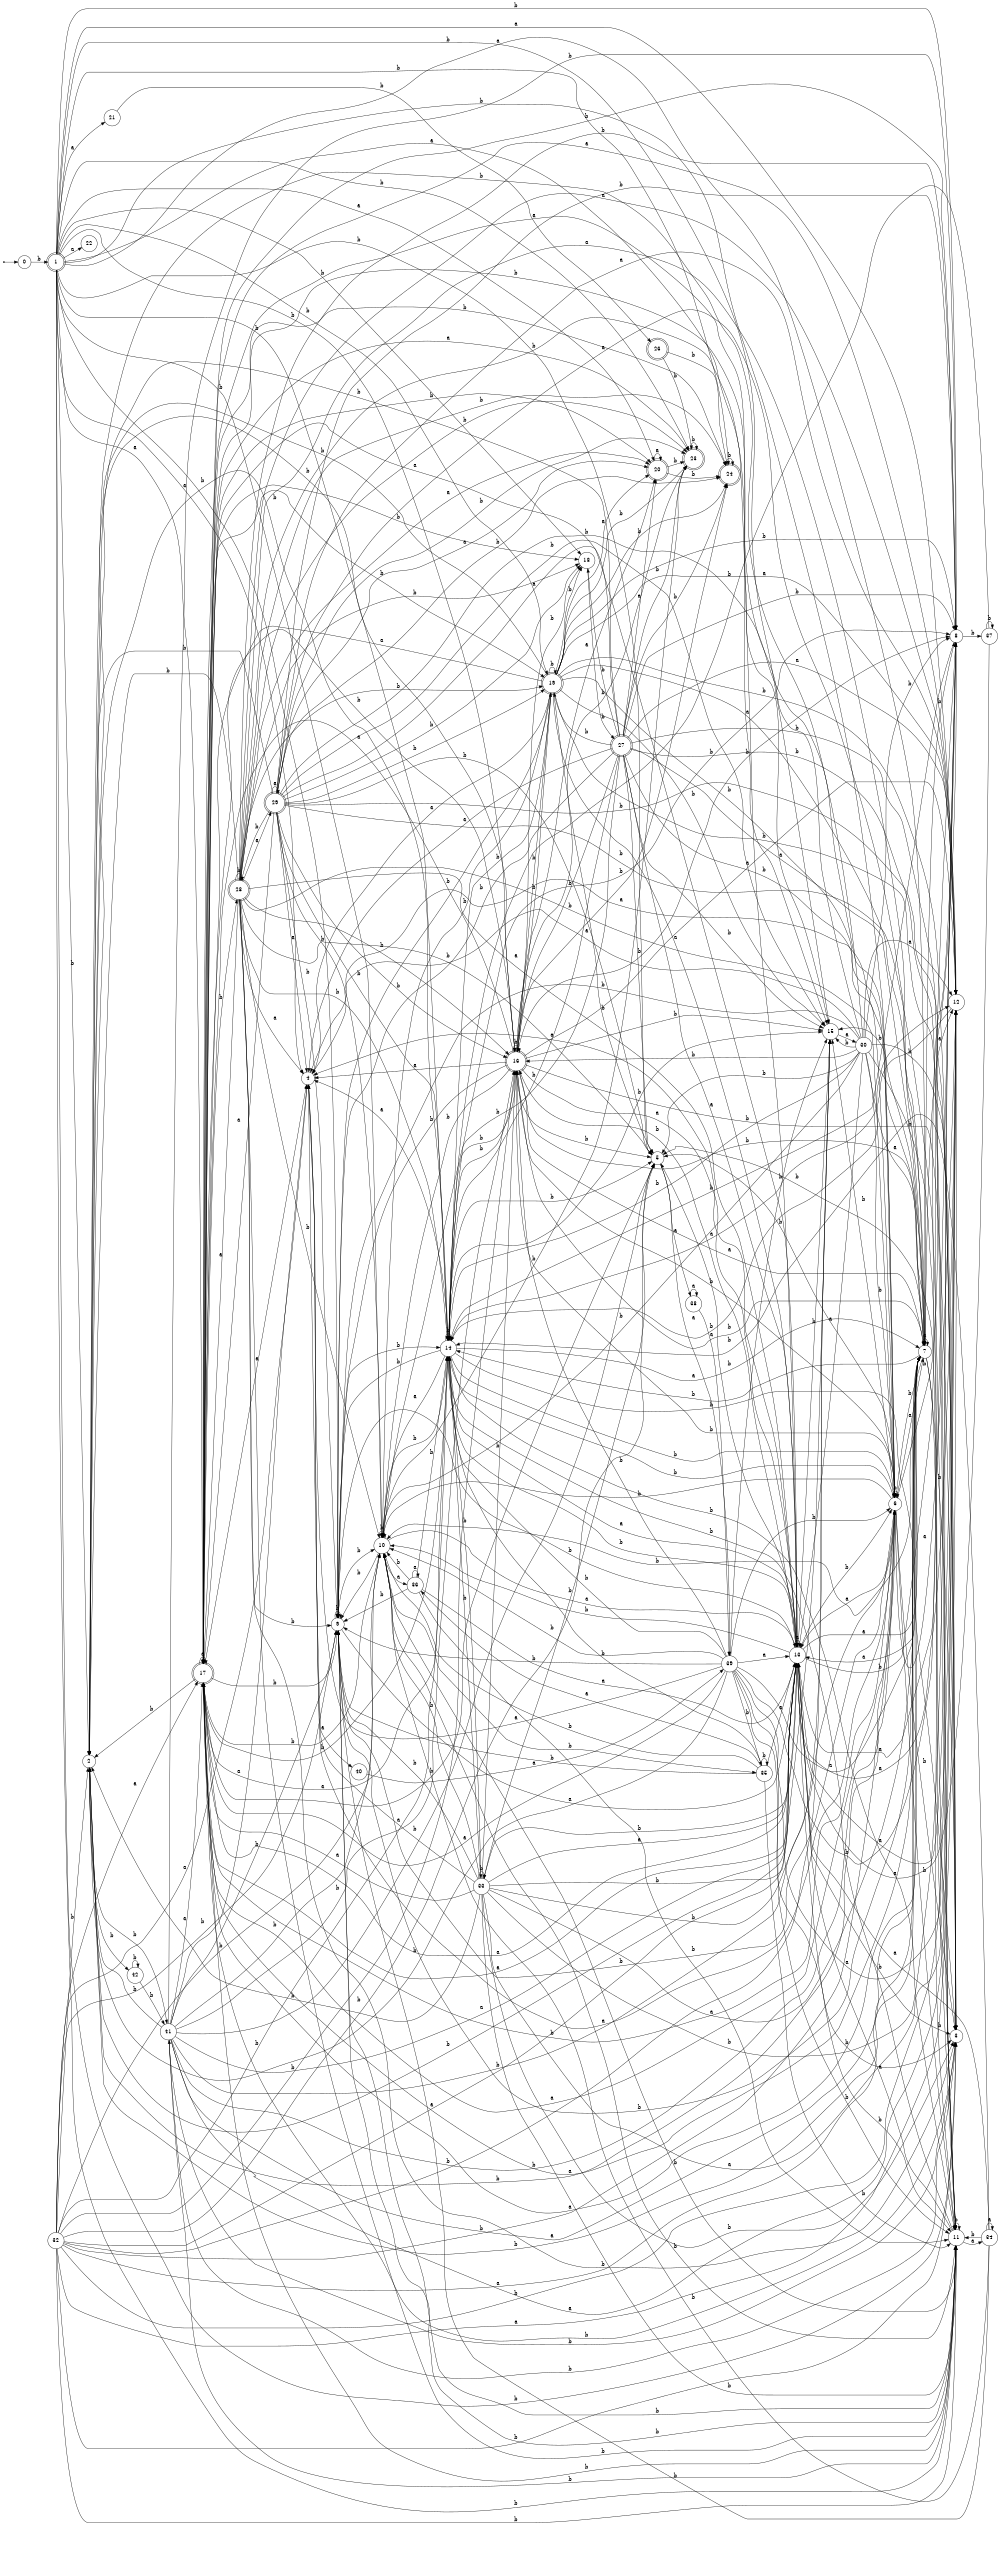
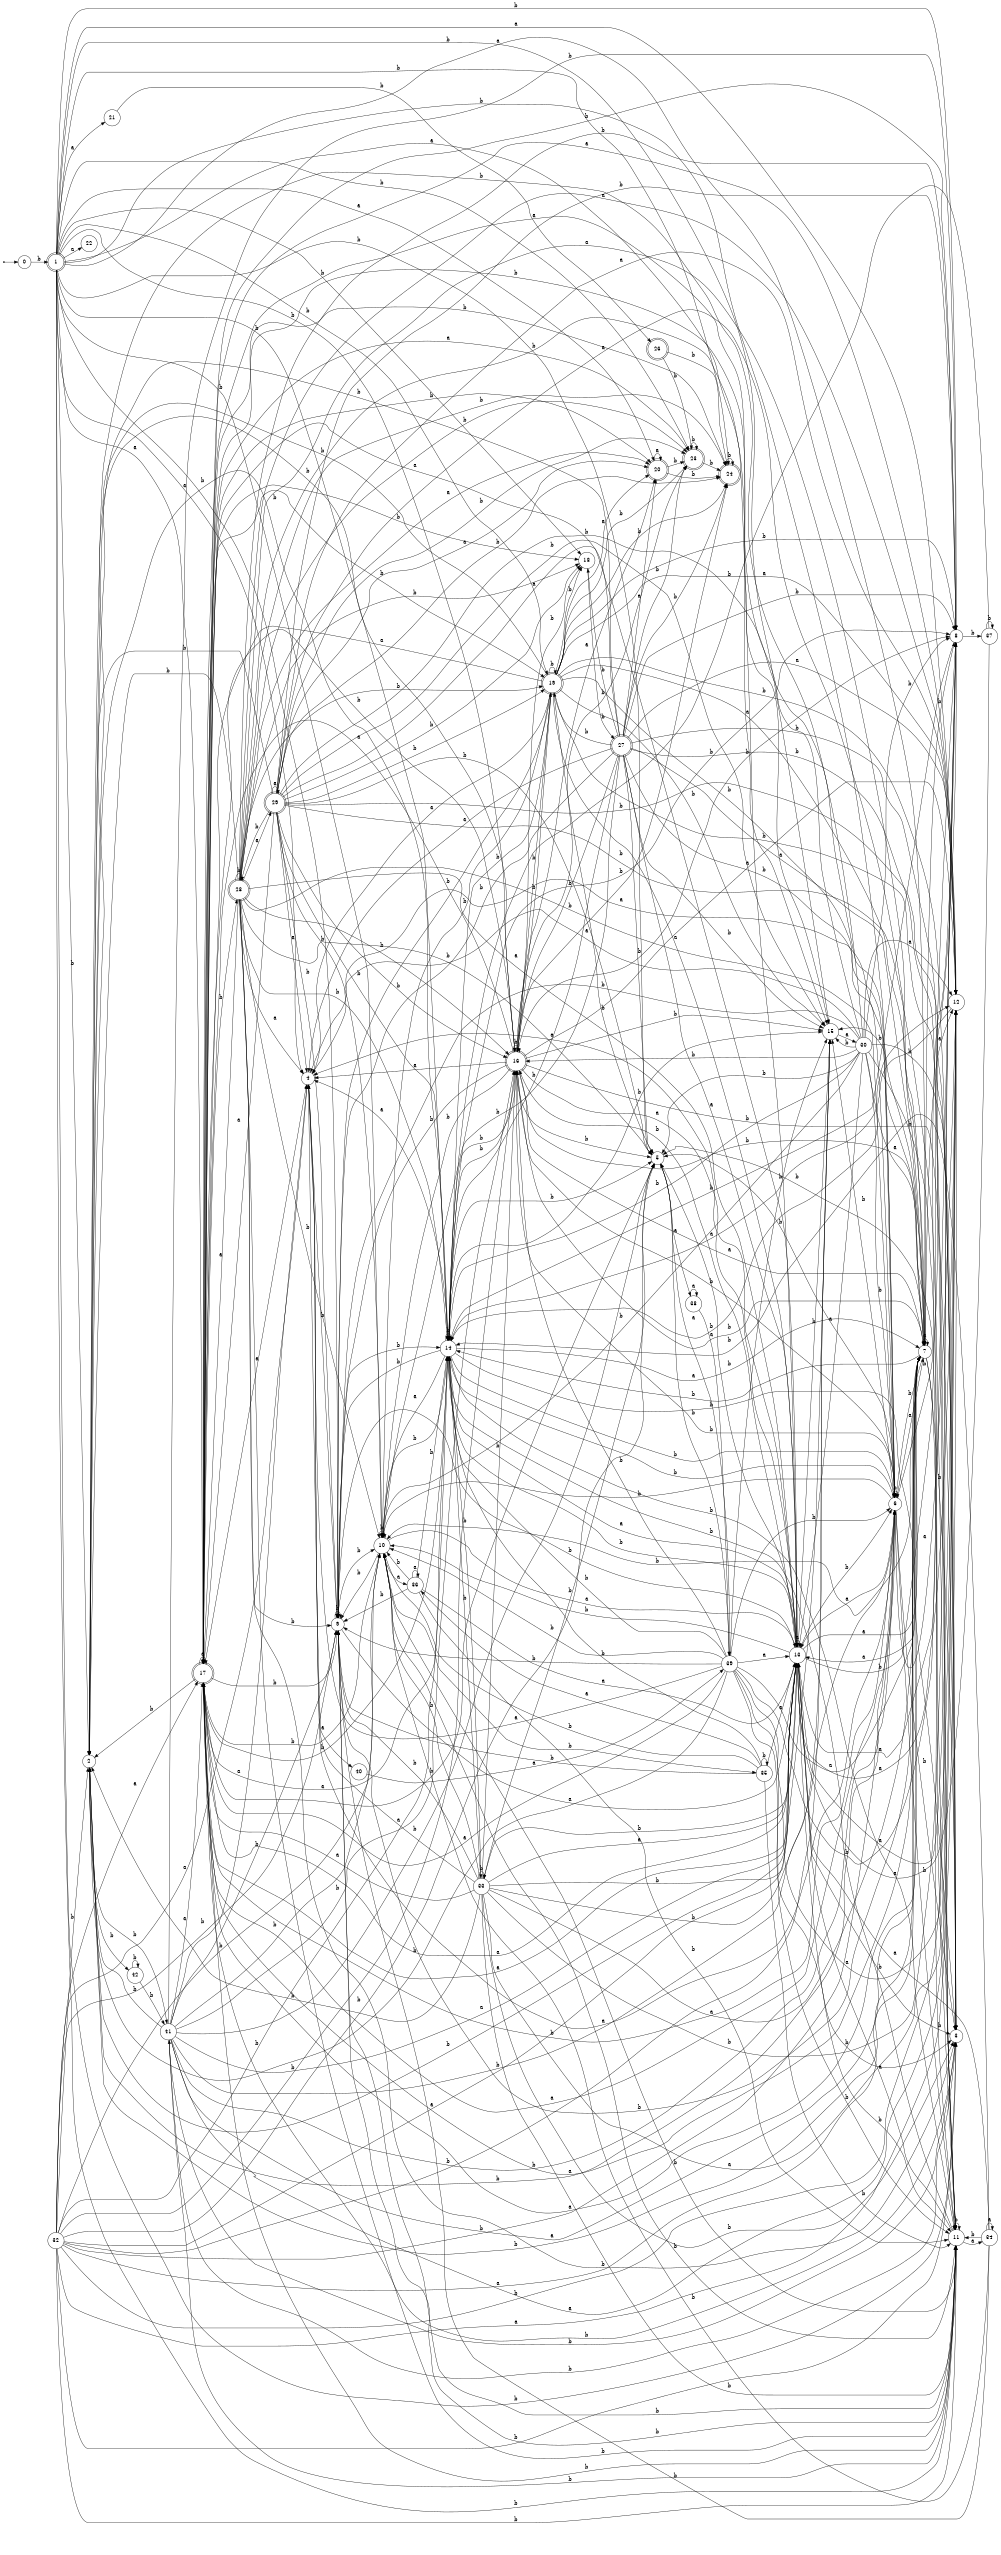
(622, 1028) -> (710, 466)
(746, 1717) -> (683, 1414)
(669, 1959) -> (323, 1350)
